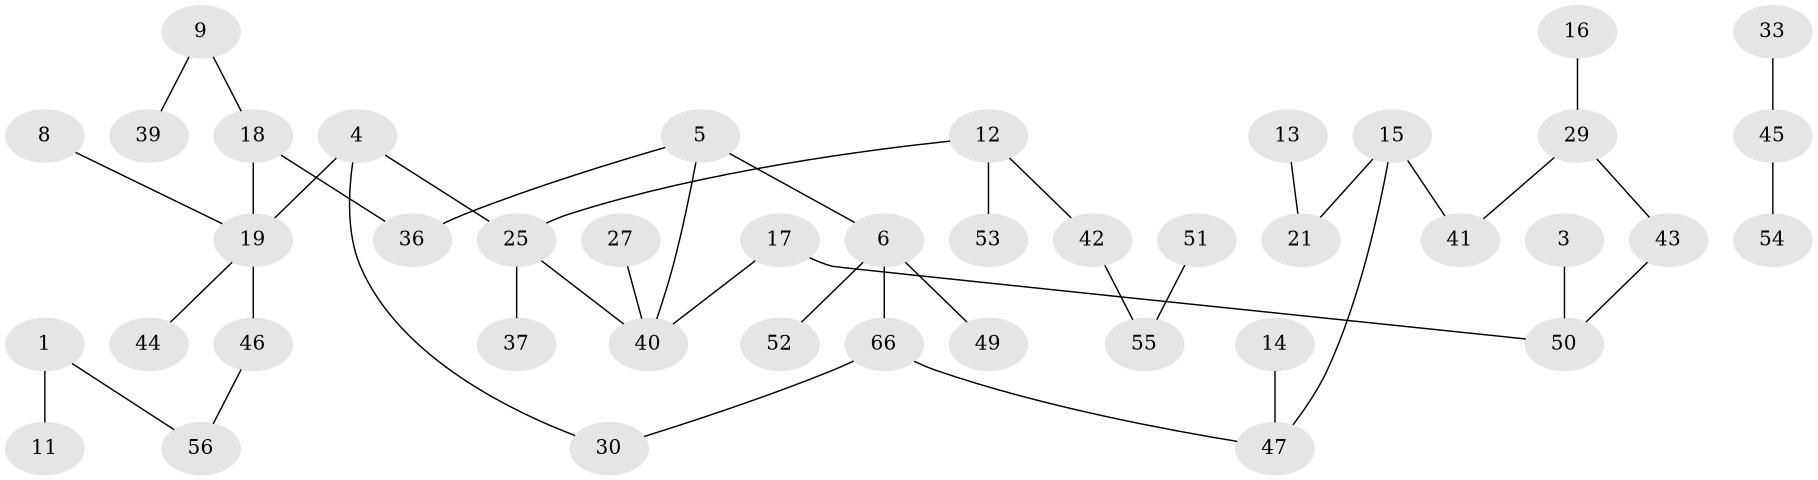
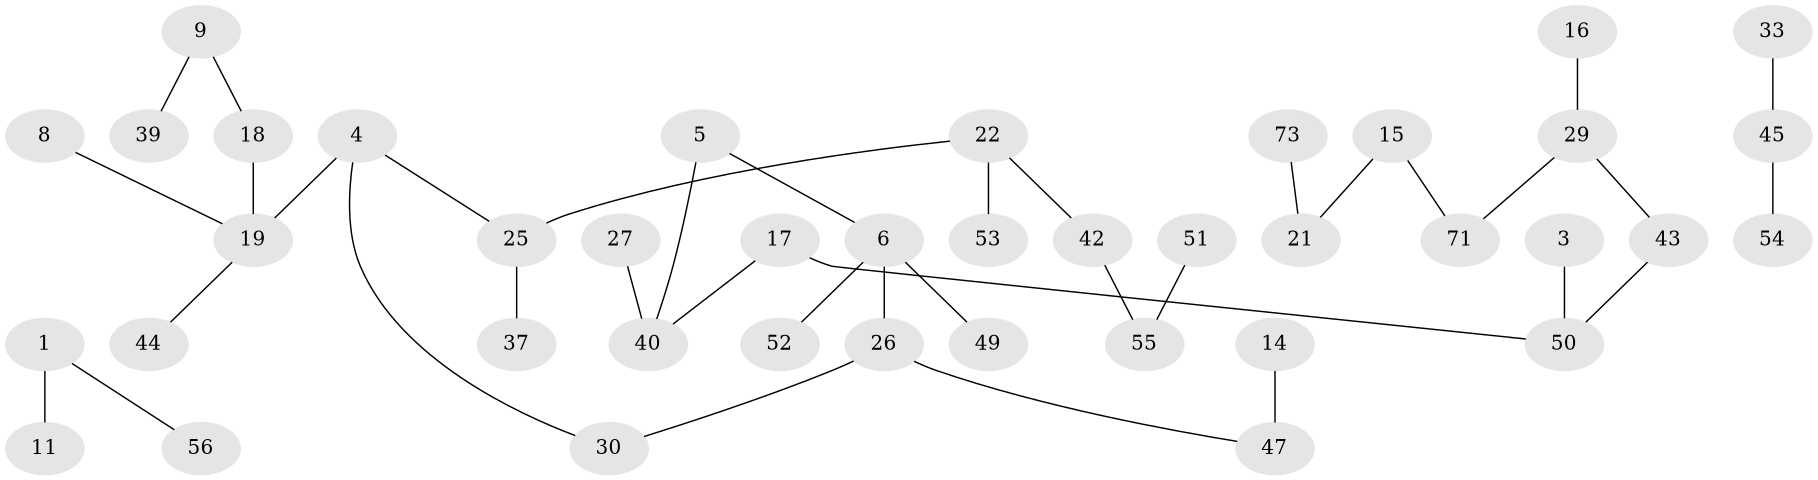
(988, 136) -> (988, 136)
(1288, 136) -> (1288, 136)
(412, 240) -> none
(1460, 240) -> (1460, 240)
(583, 292) -> none
(1354, 299) -> none
(253, 344) -> none
(884, 344) -> (884, 344)
